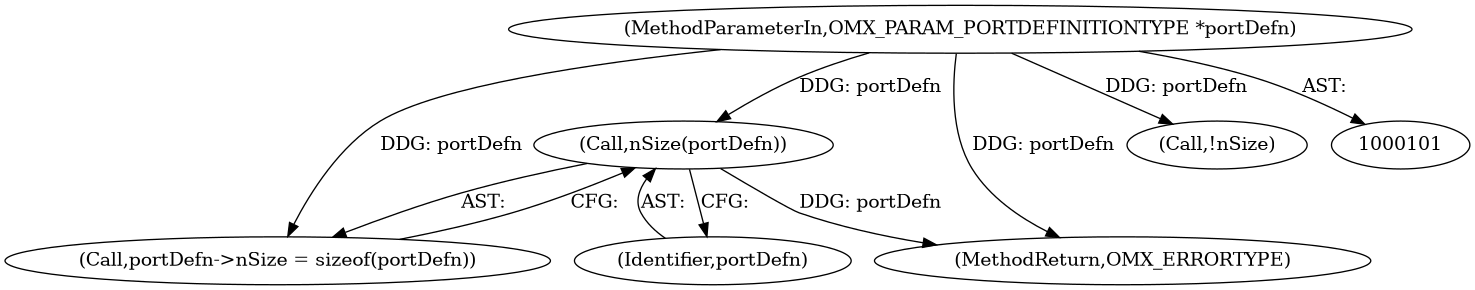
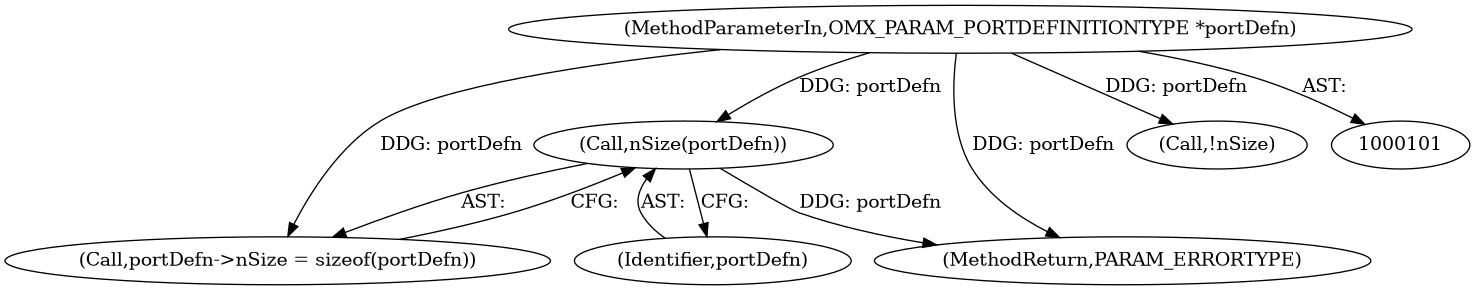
(1123, 261) -> (1123, 261)
